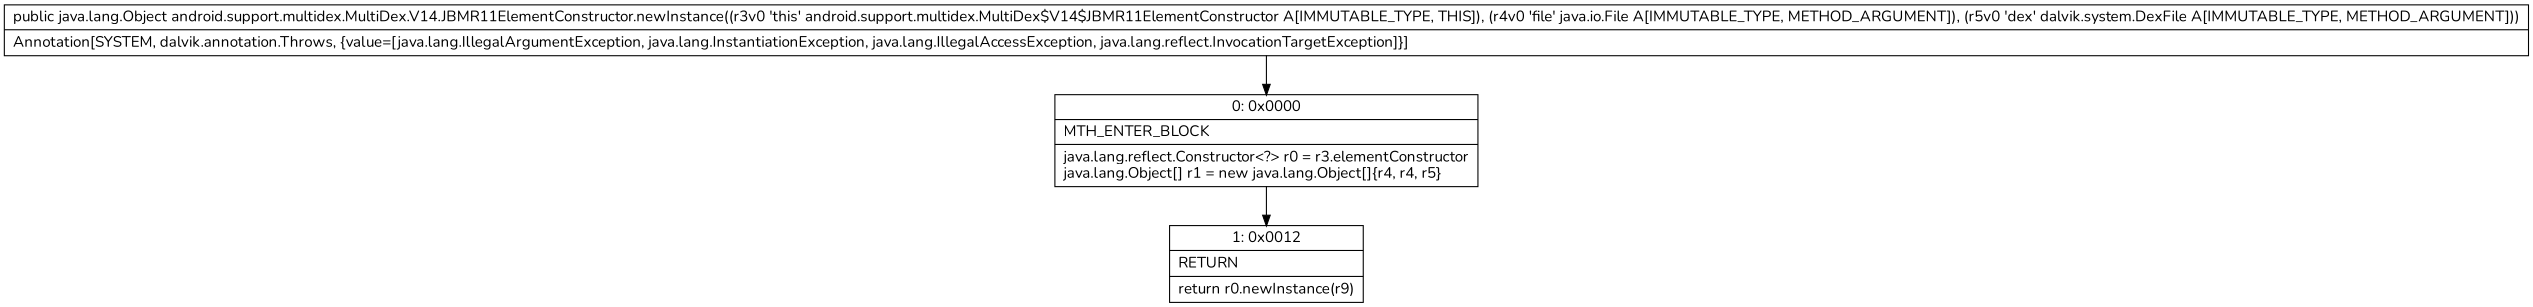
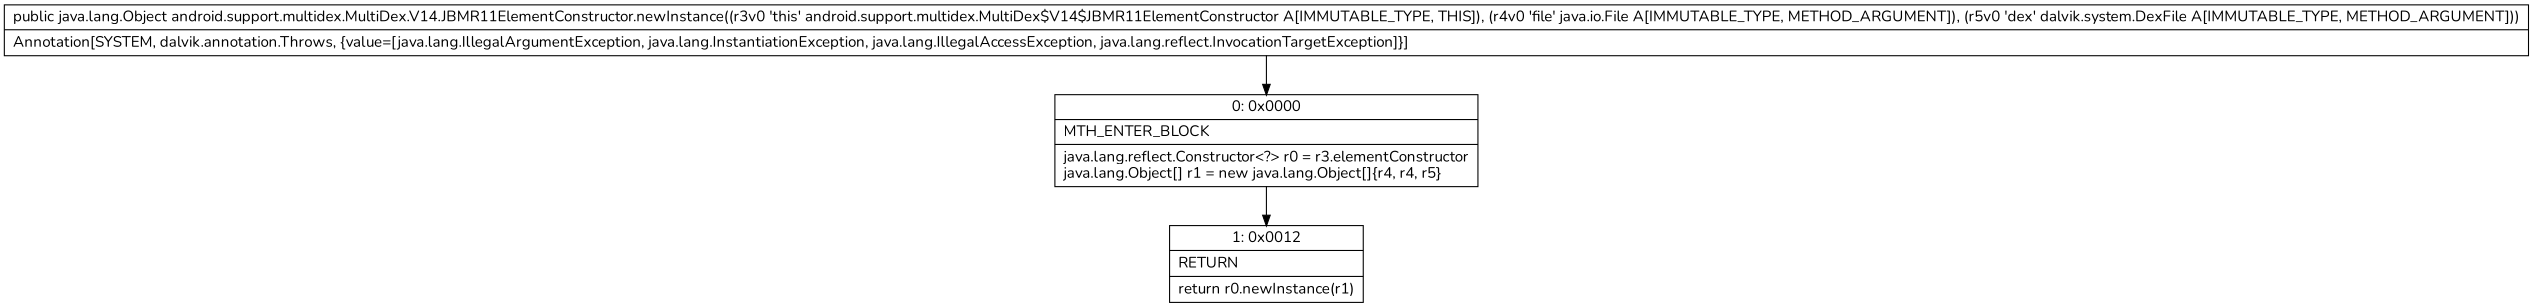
(1266, 289) -> (1266, 289)
